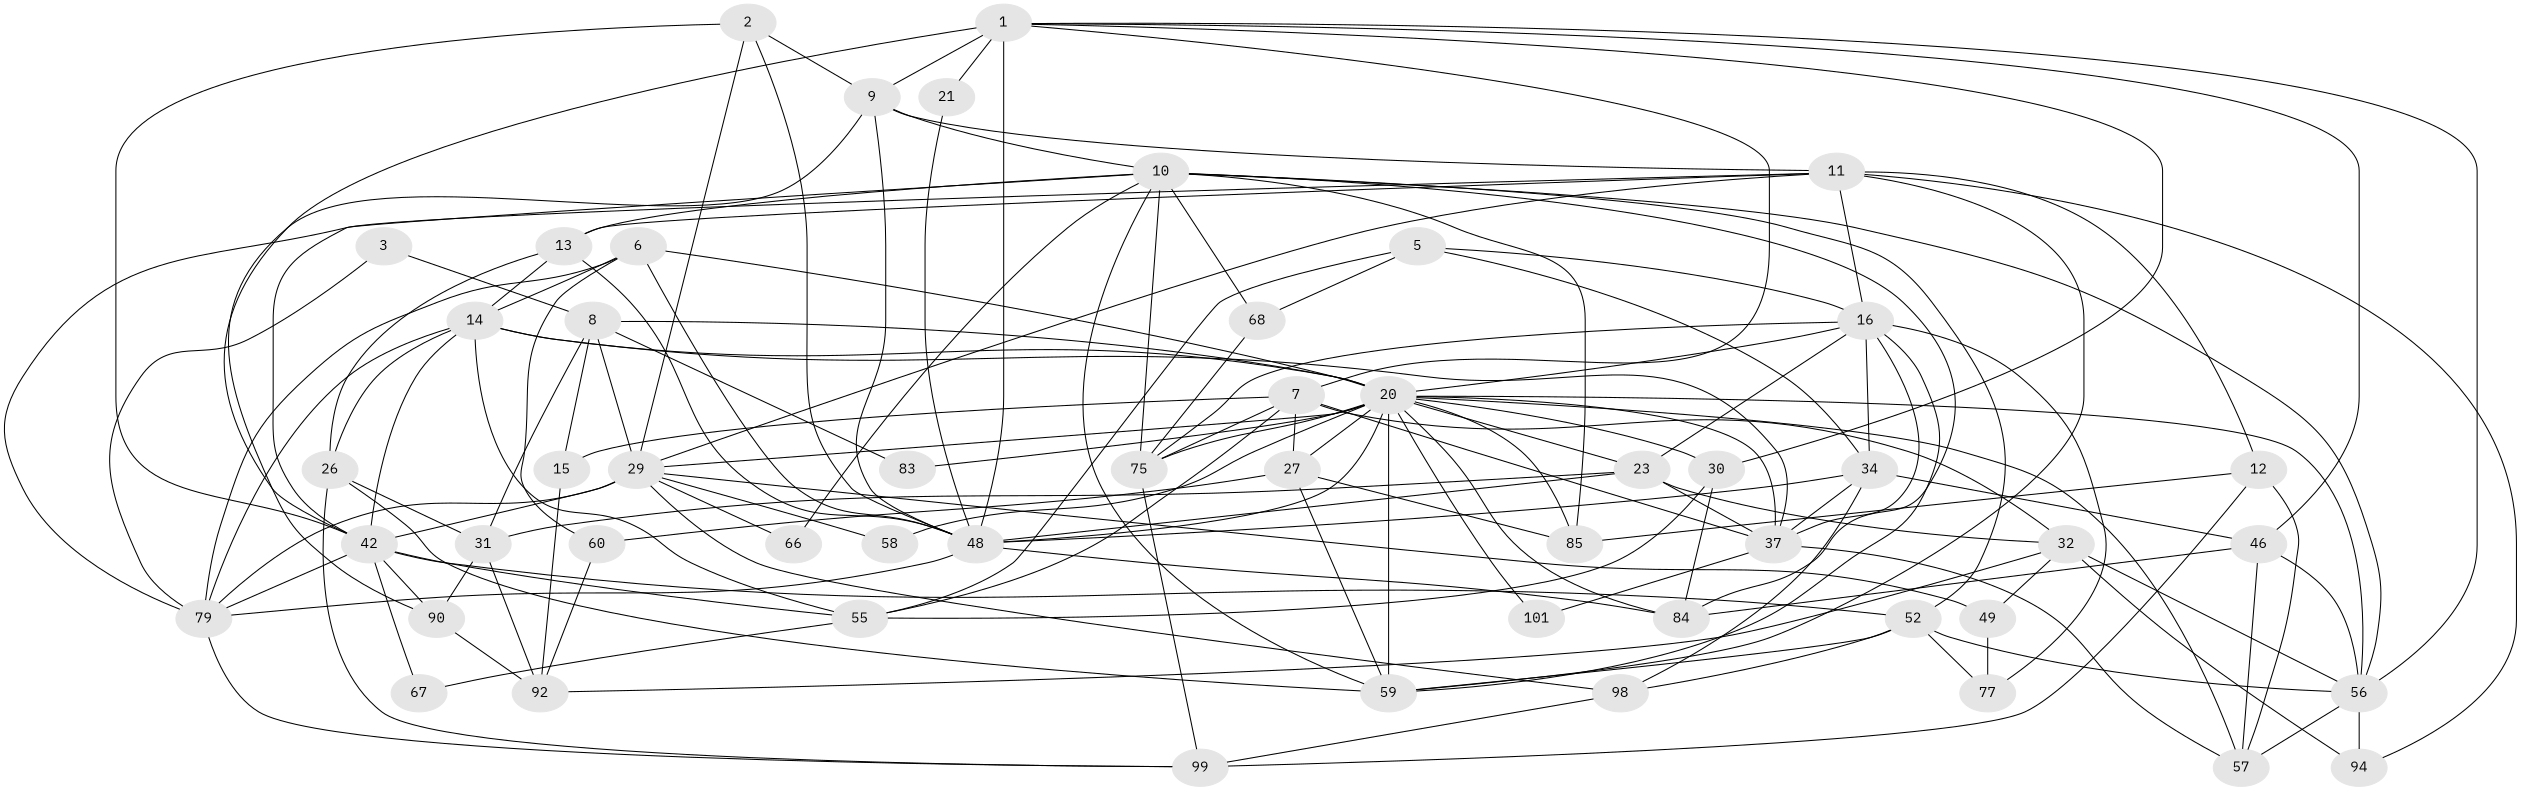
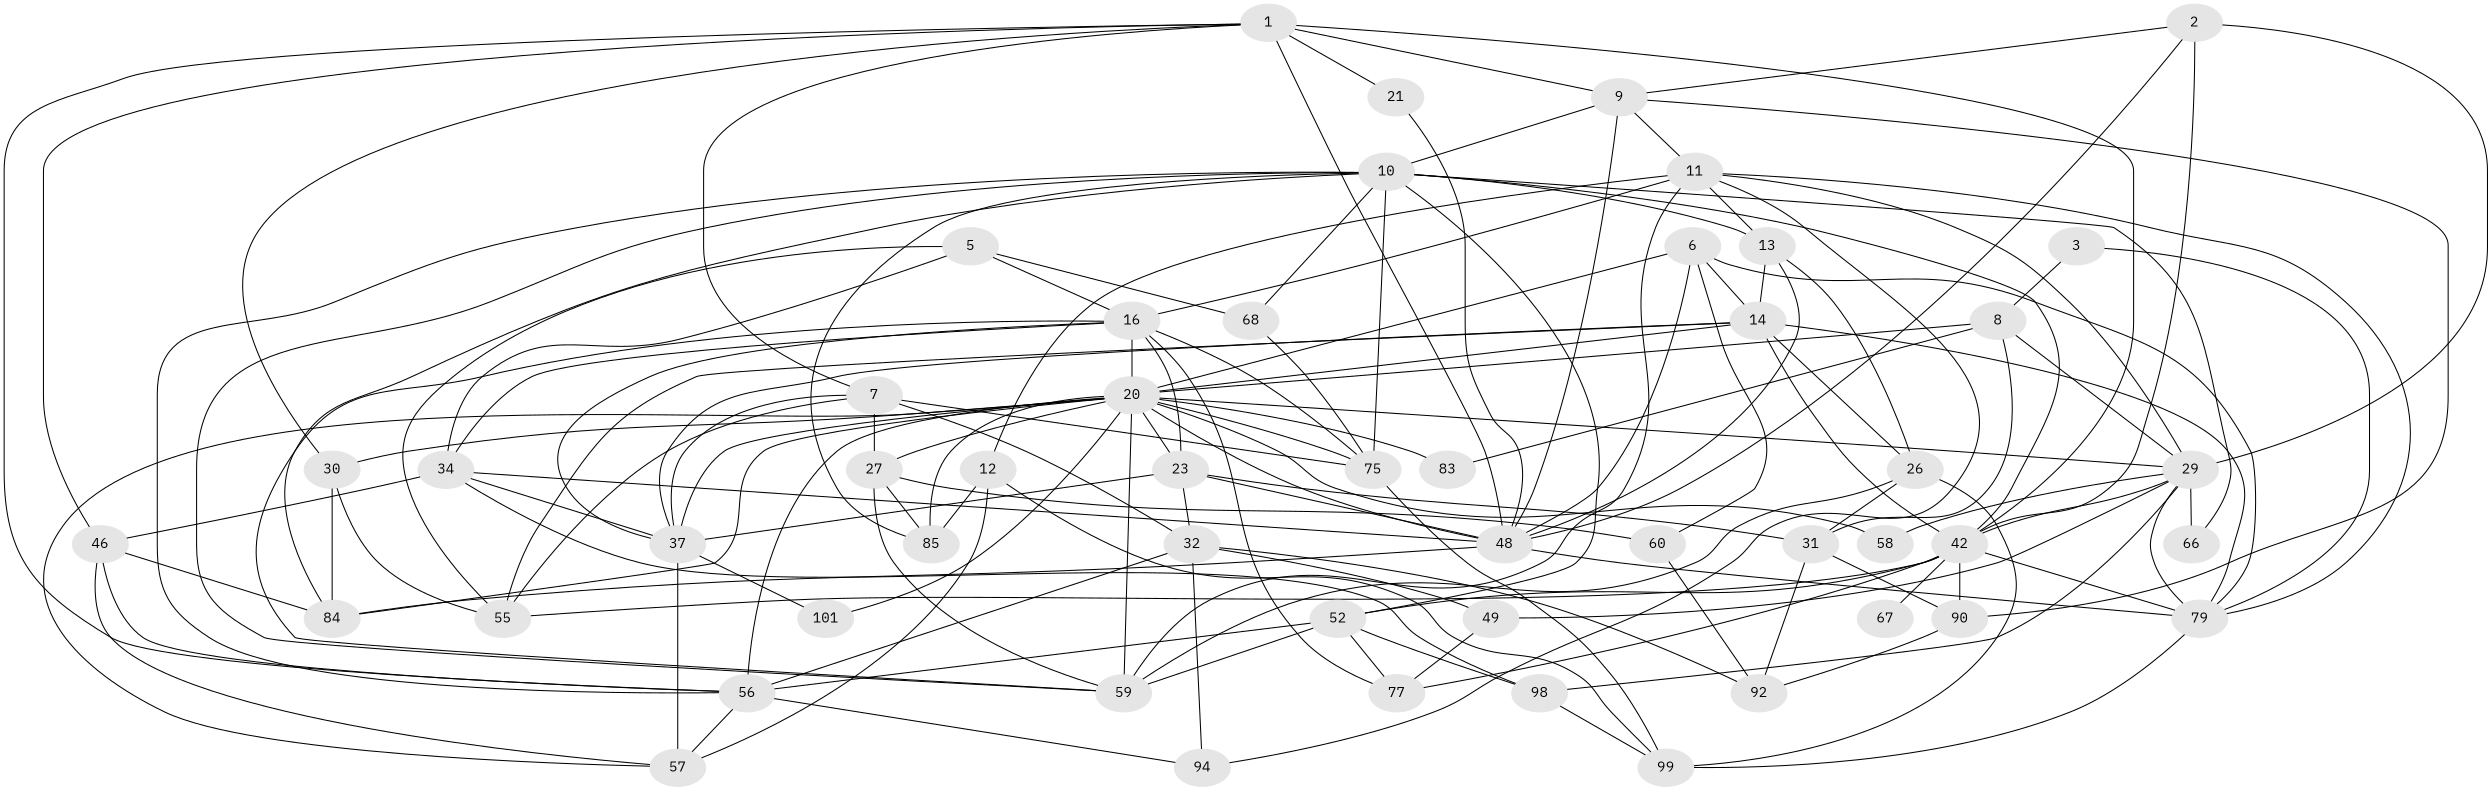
(562, 470) -> none
none -> (1684, 632)
(638, 652) -> none
